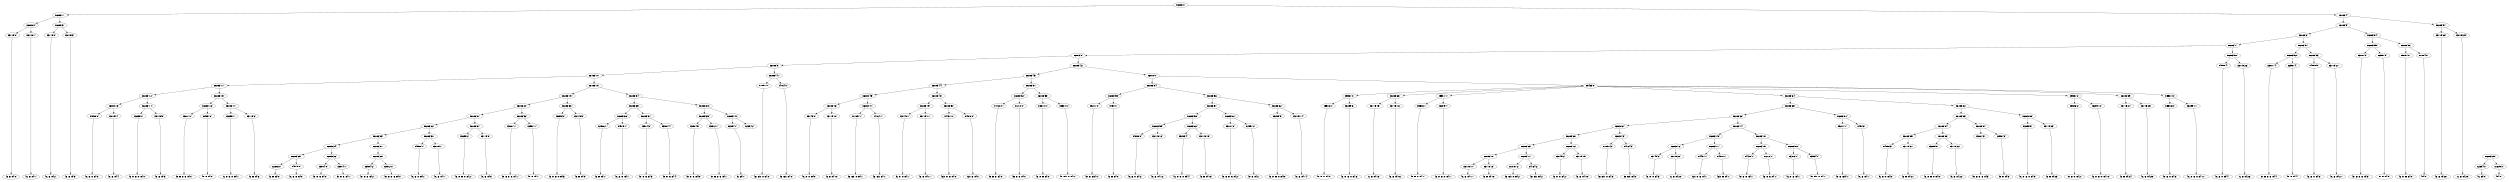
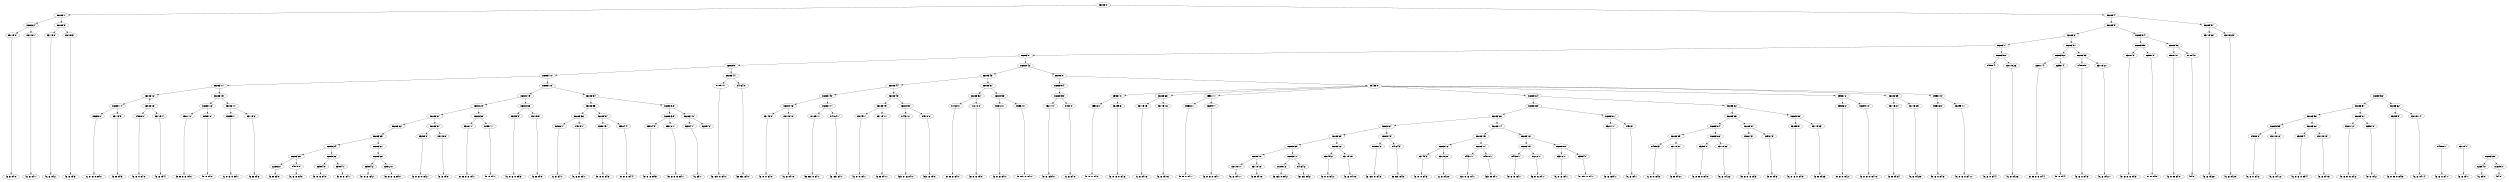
(1181, 91) -> none
(131, 101) -> (150, 102)
(429, 136) -> none
